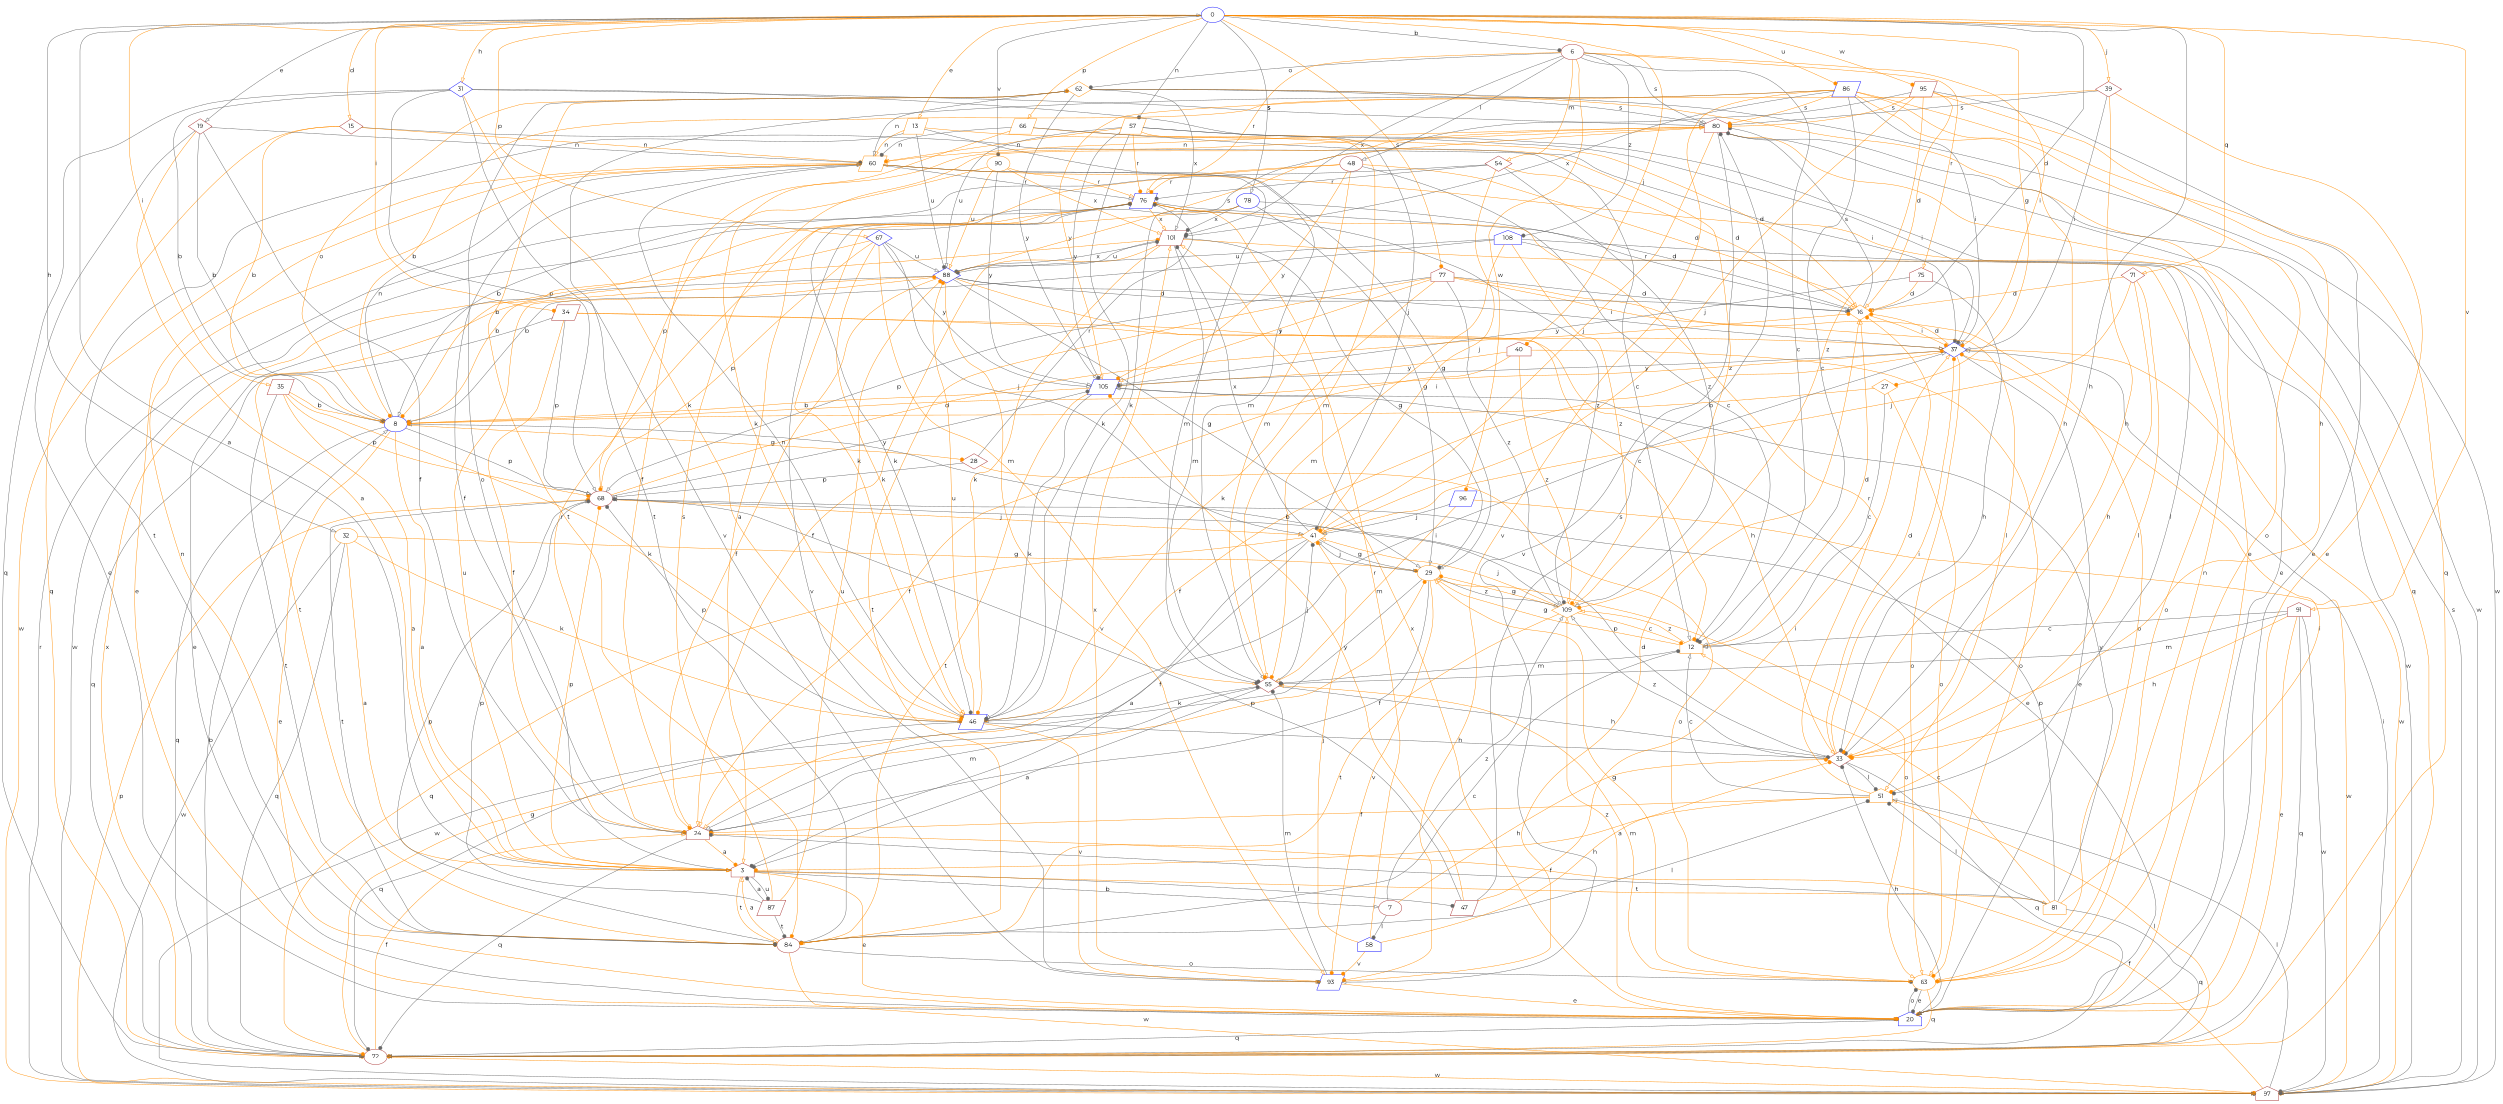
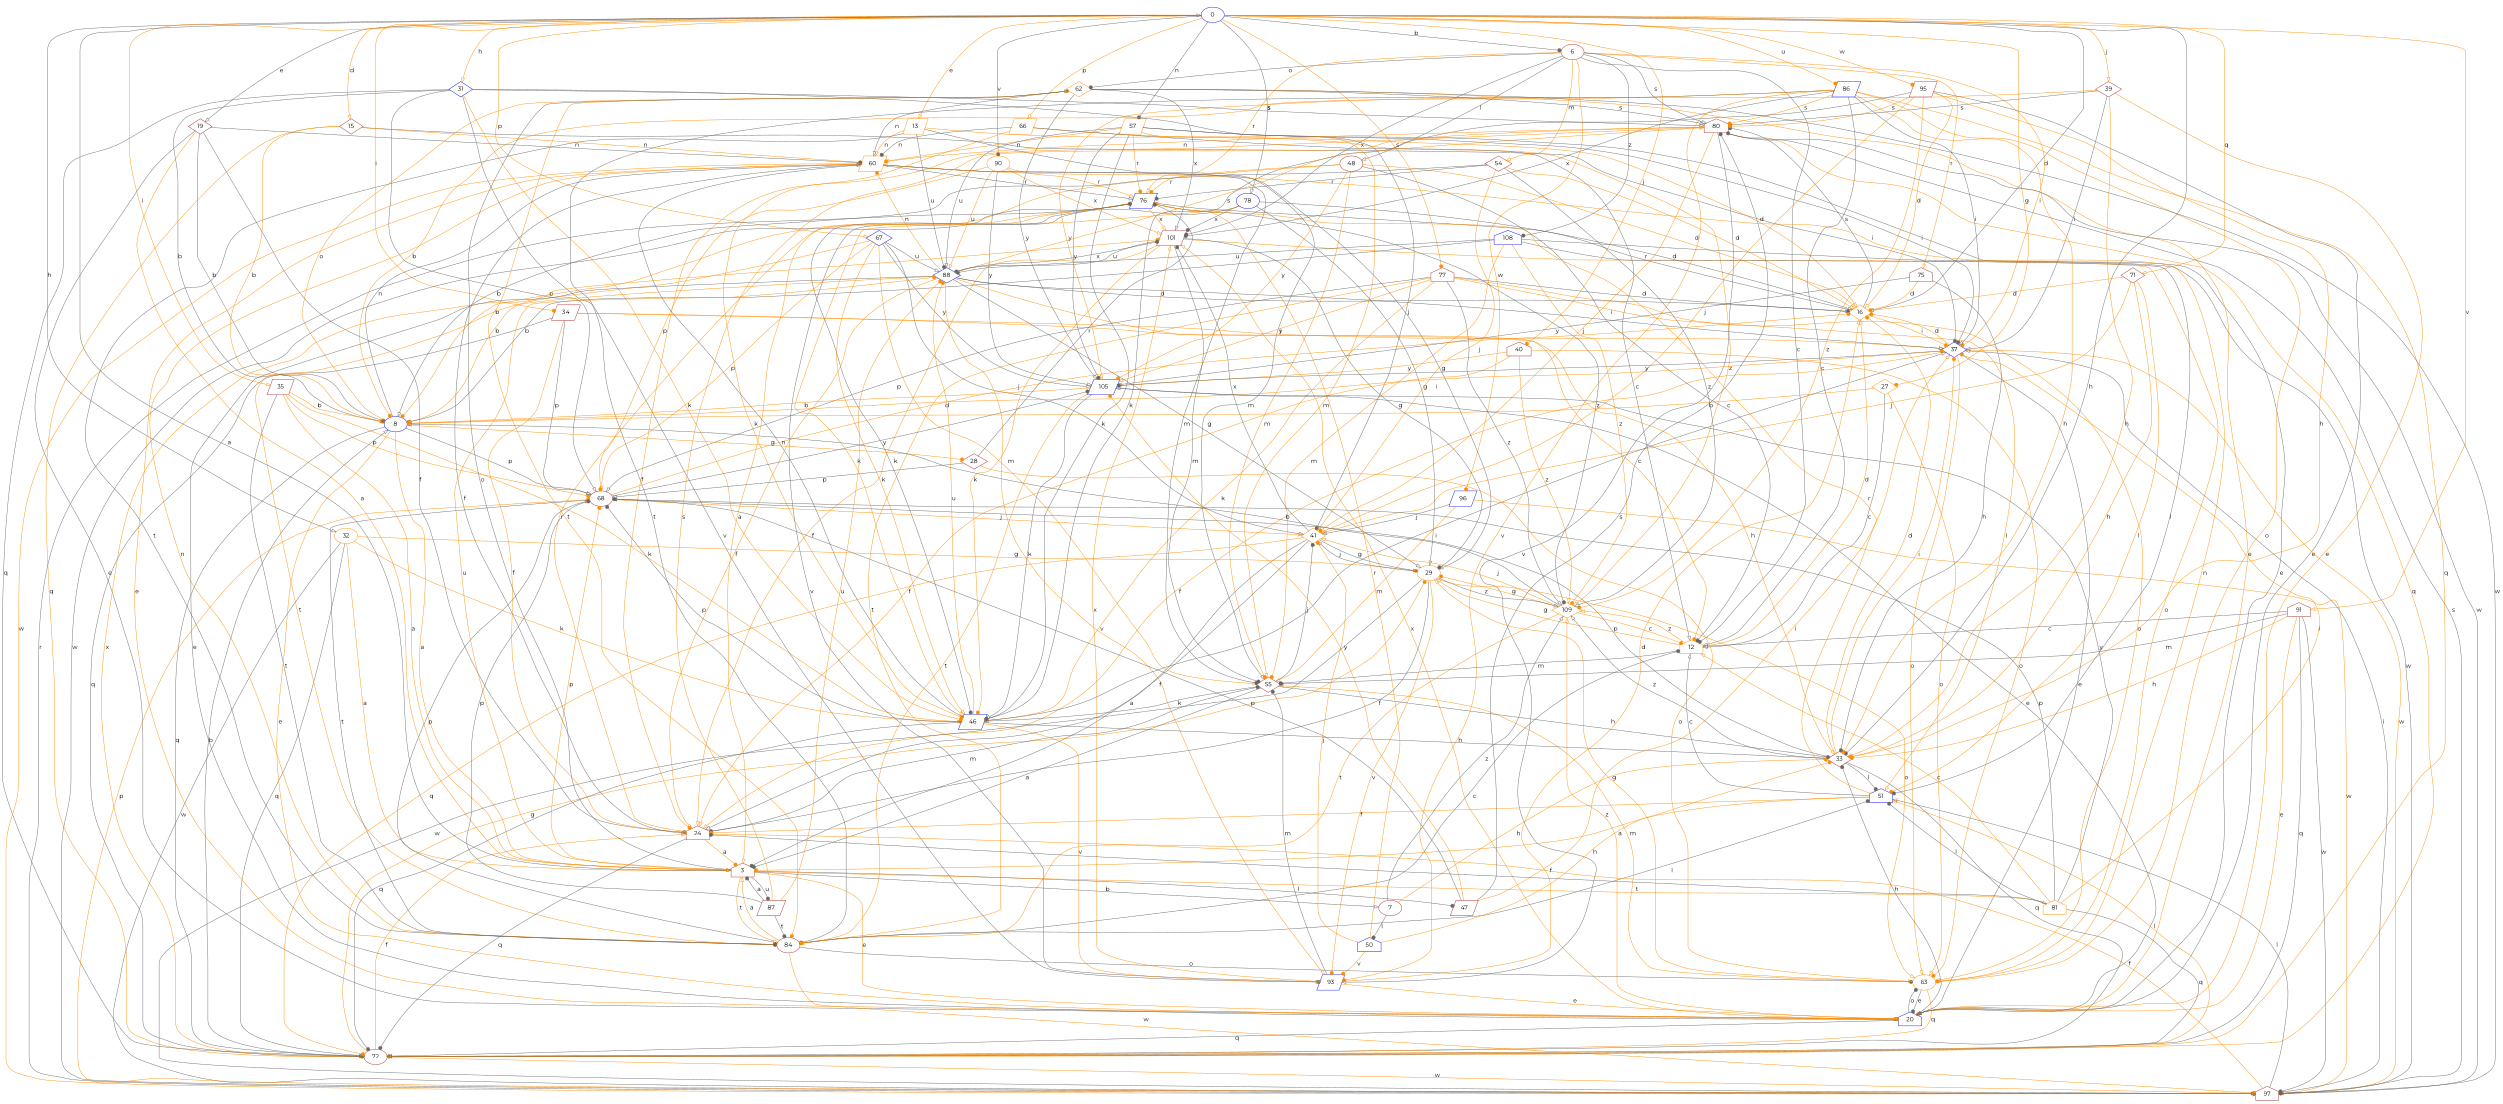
none -> (903, 220)
(1881, 796) -> (1881, 796)
(1369, 945) -> (1369, 945)
